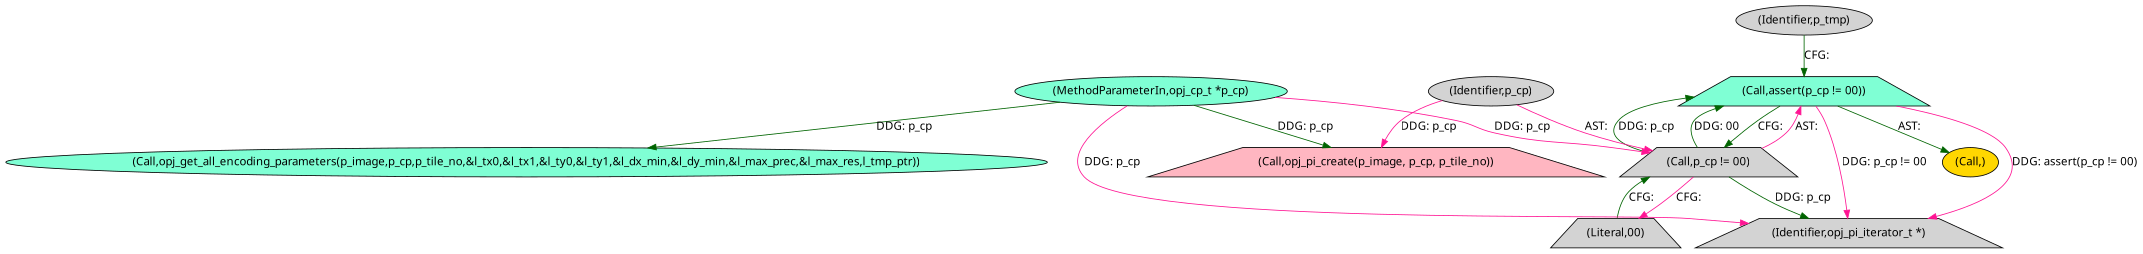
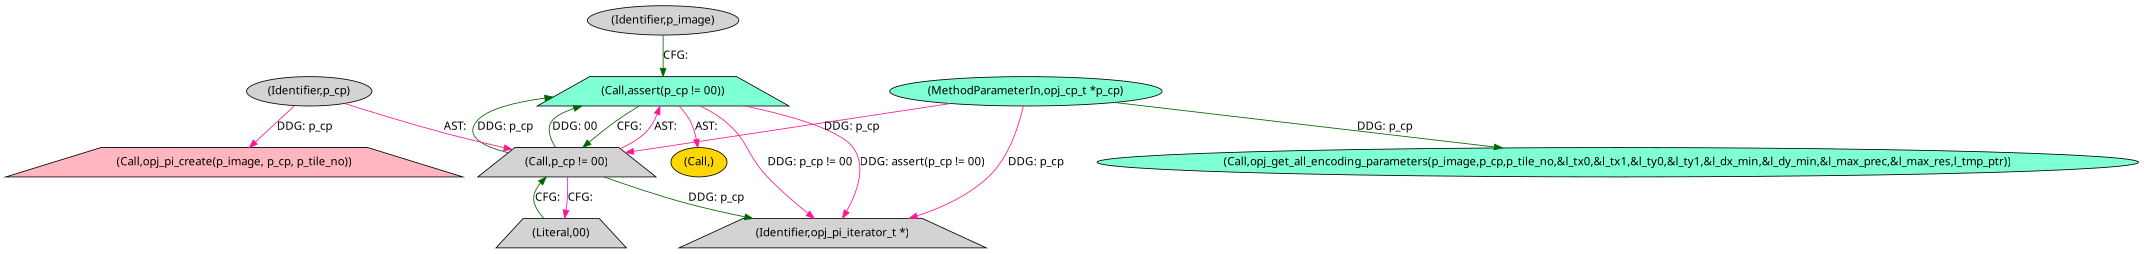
(1804, 20) -> (663, 20)
(1259, 125) -> none
(1890, 128) -> (690, 121)
